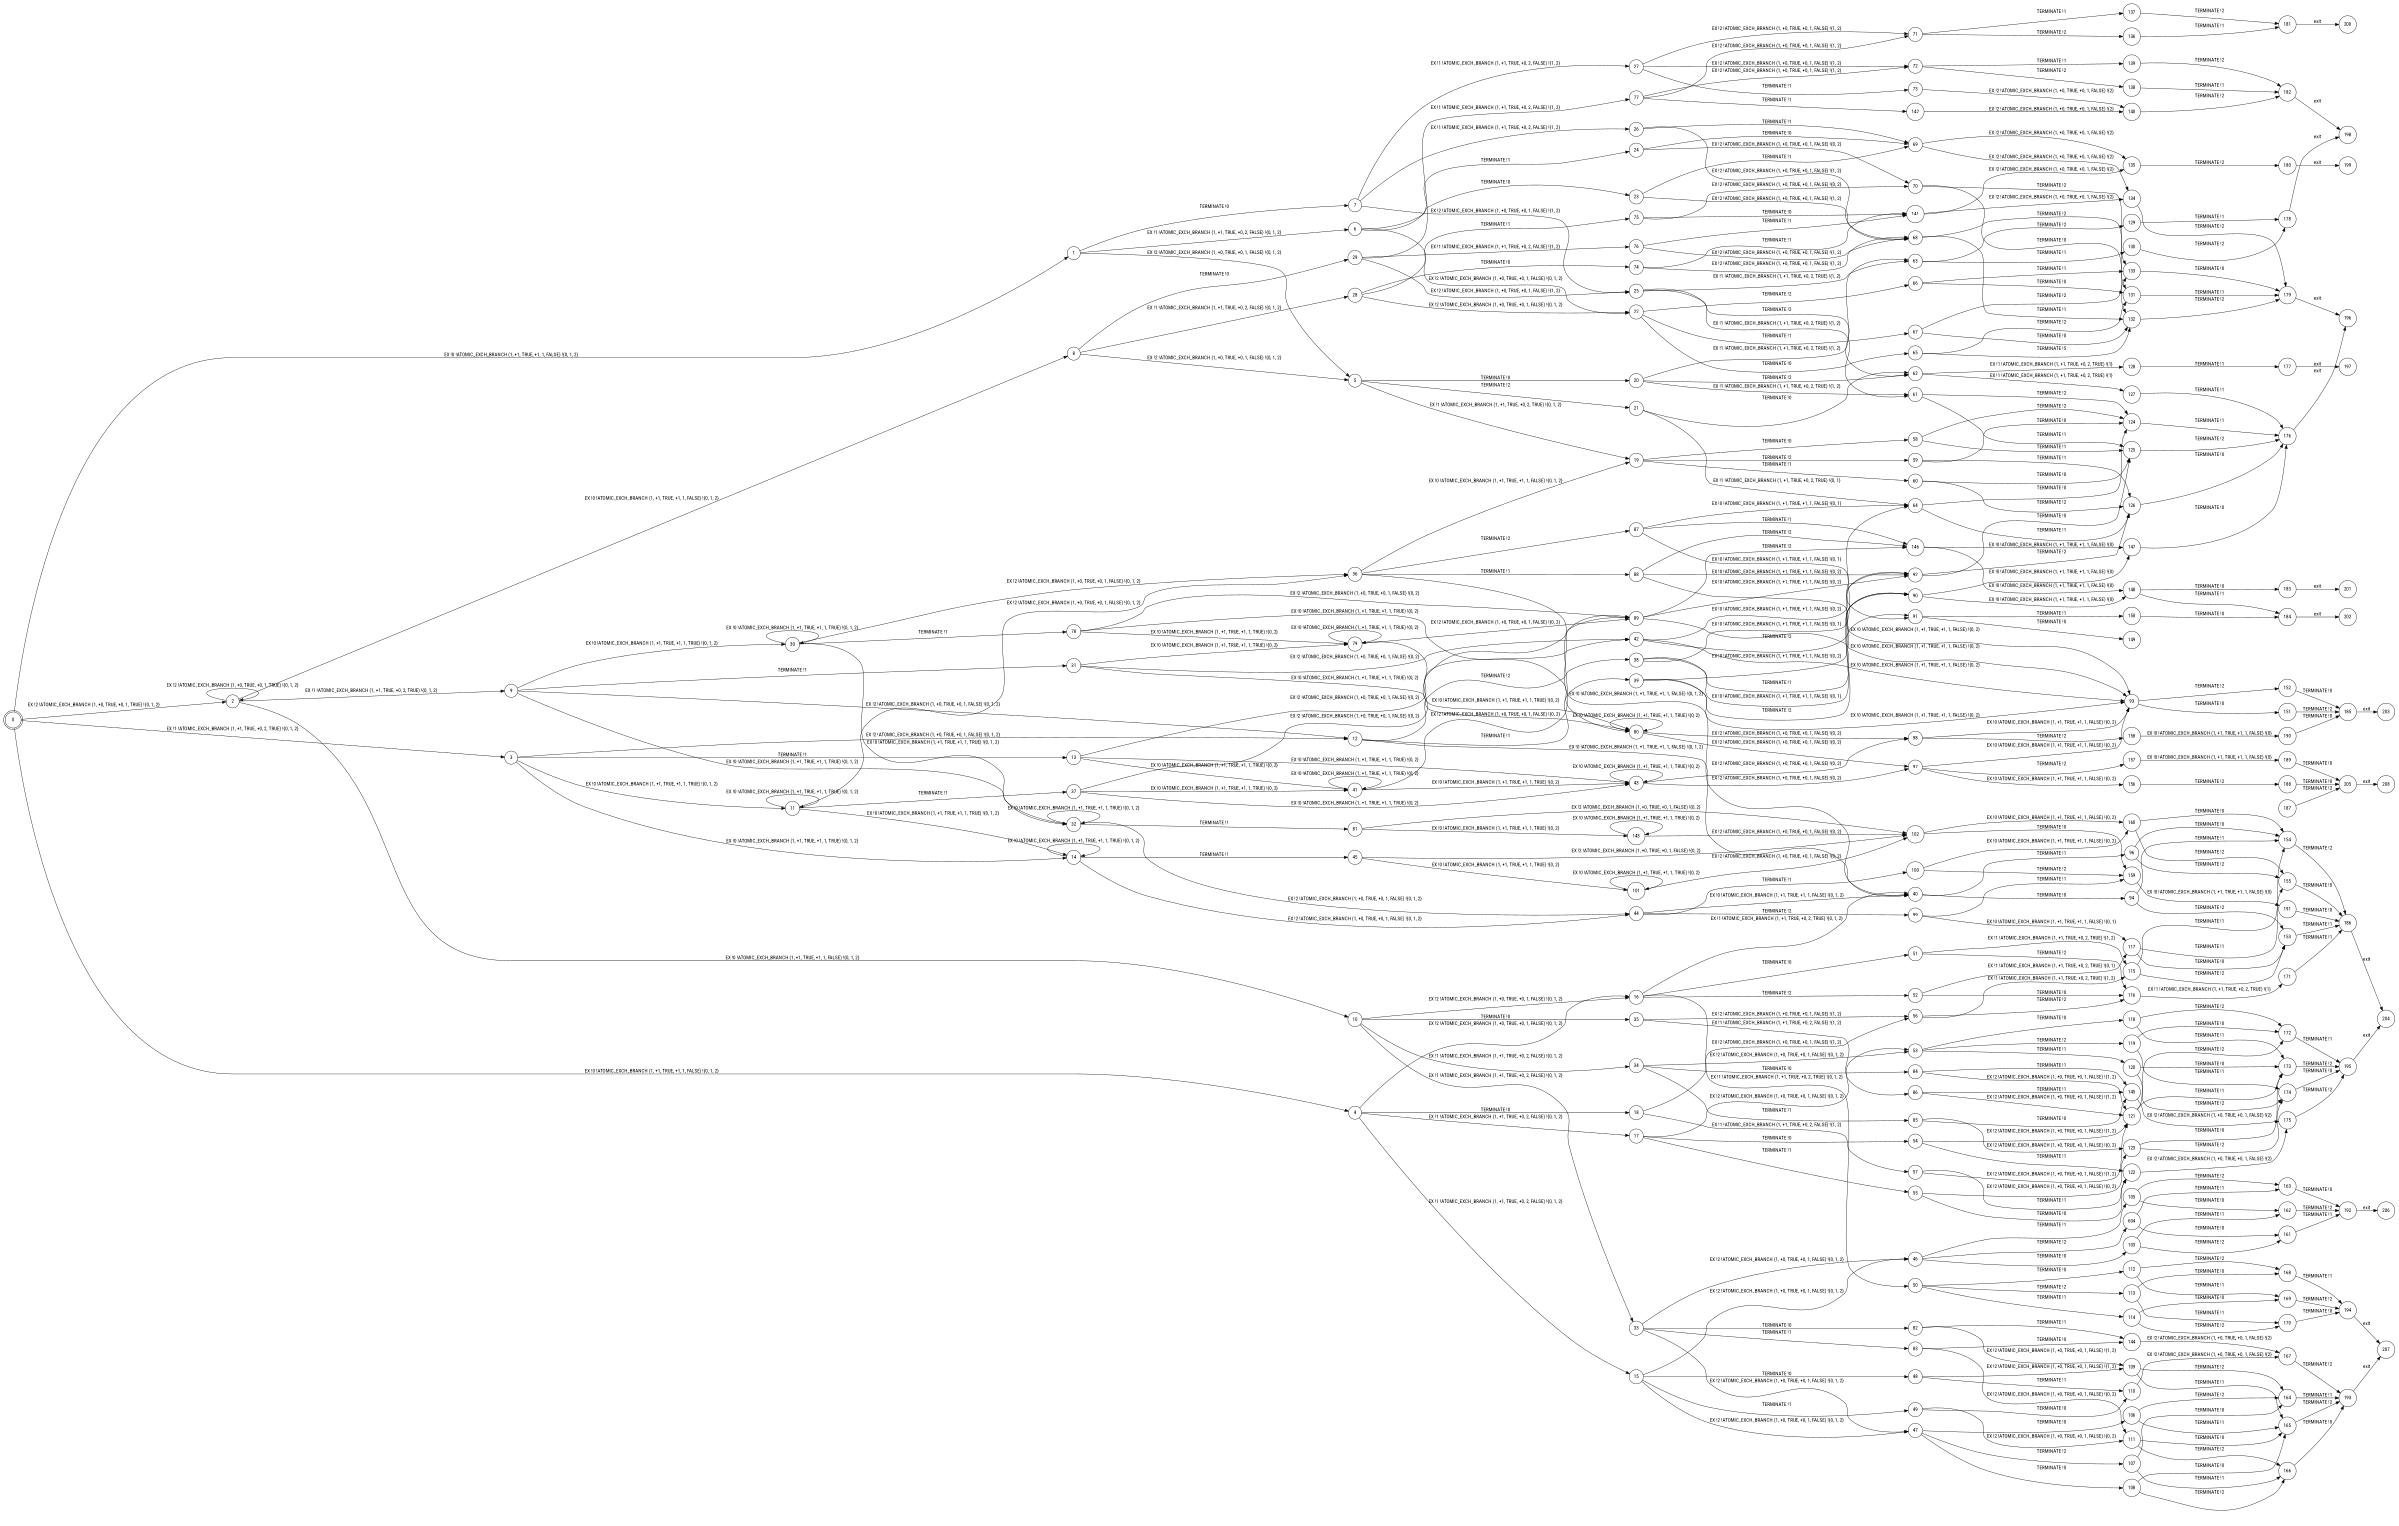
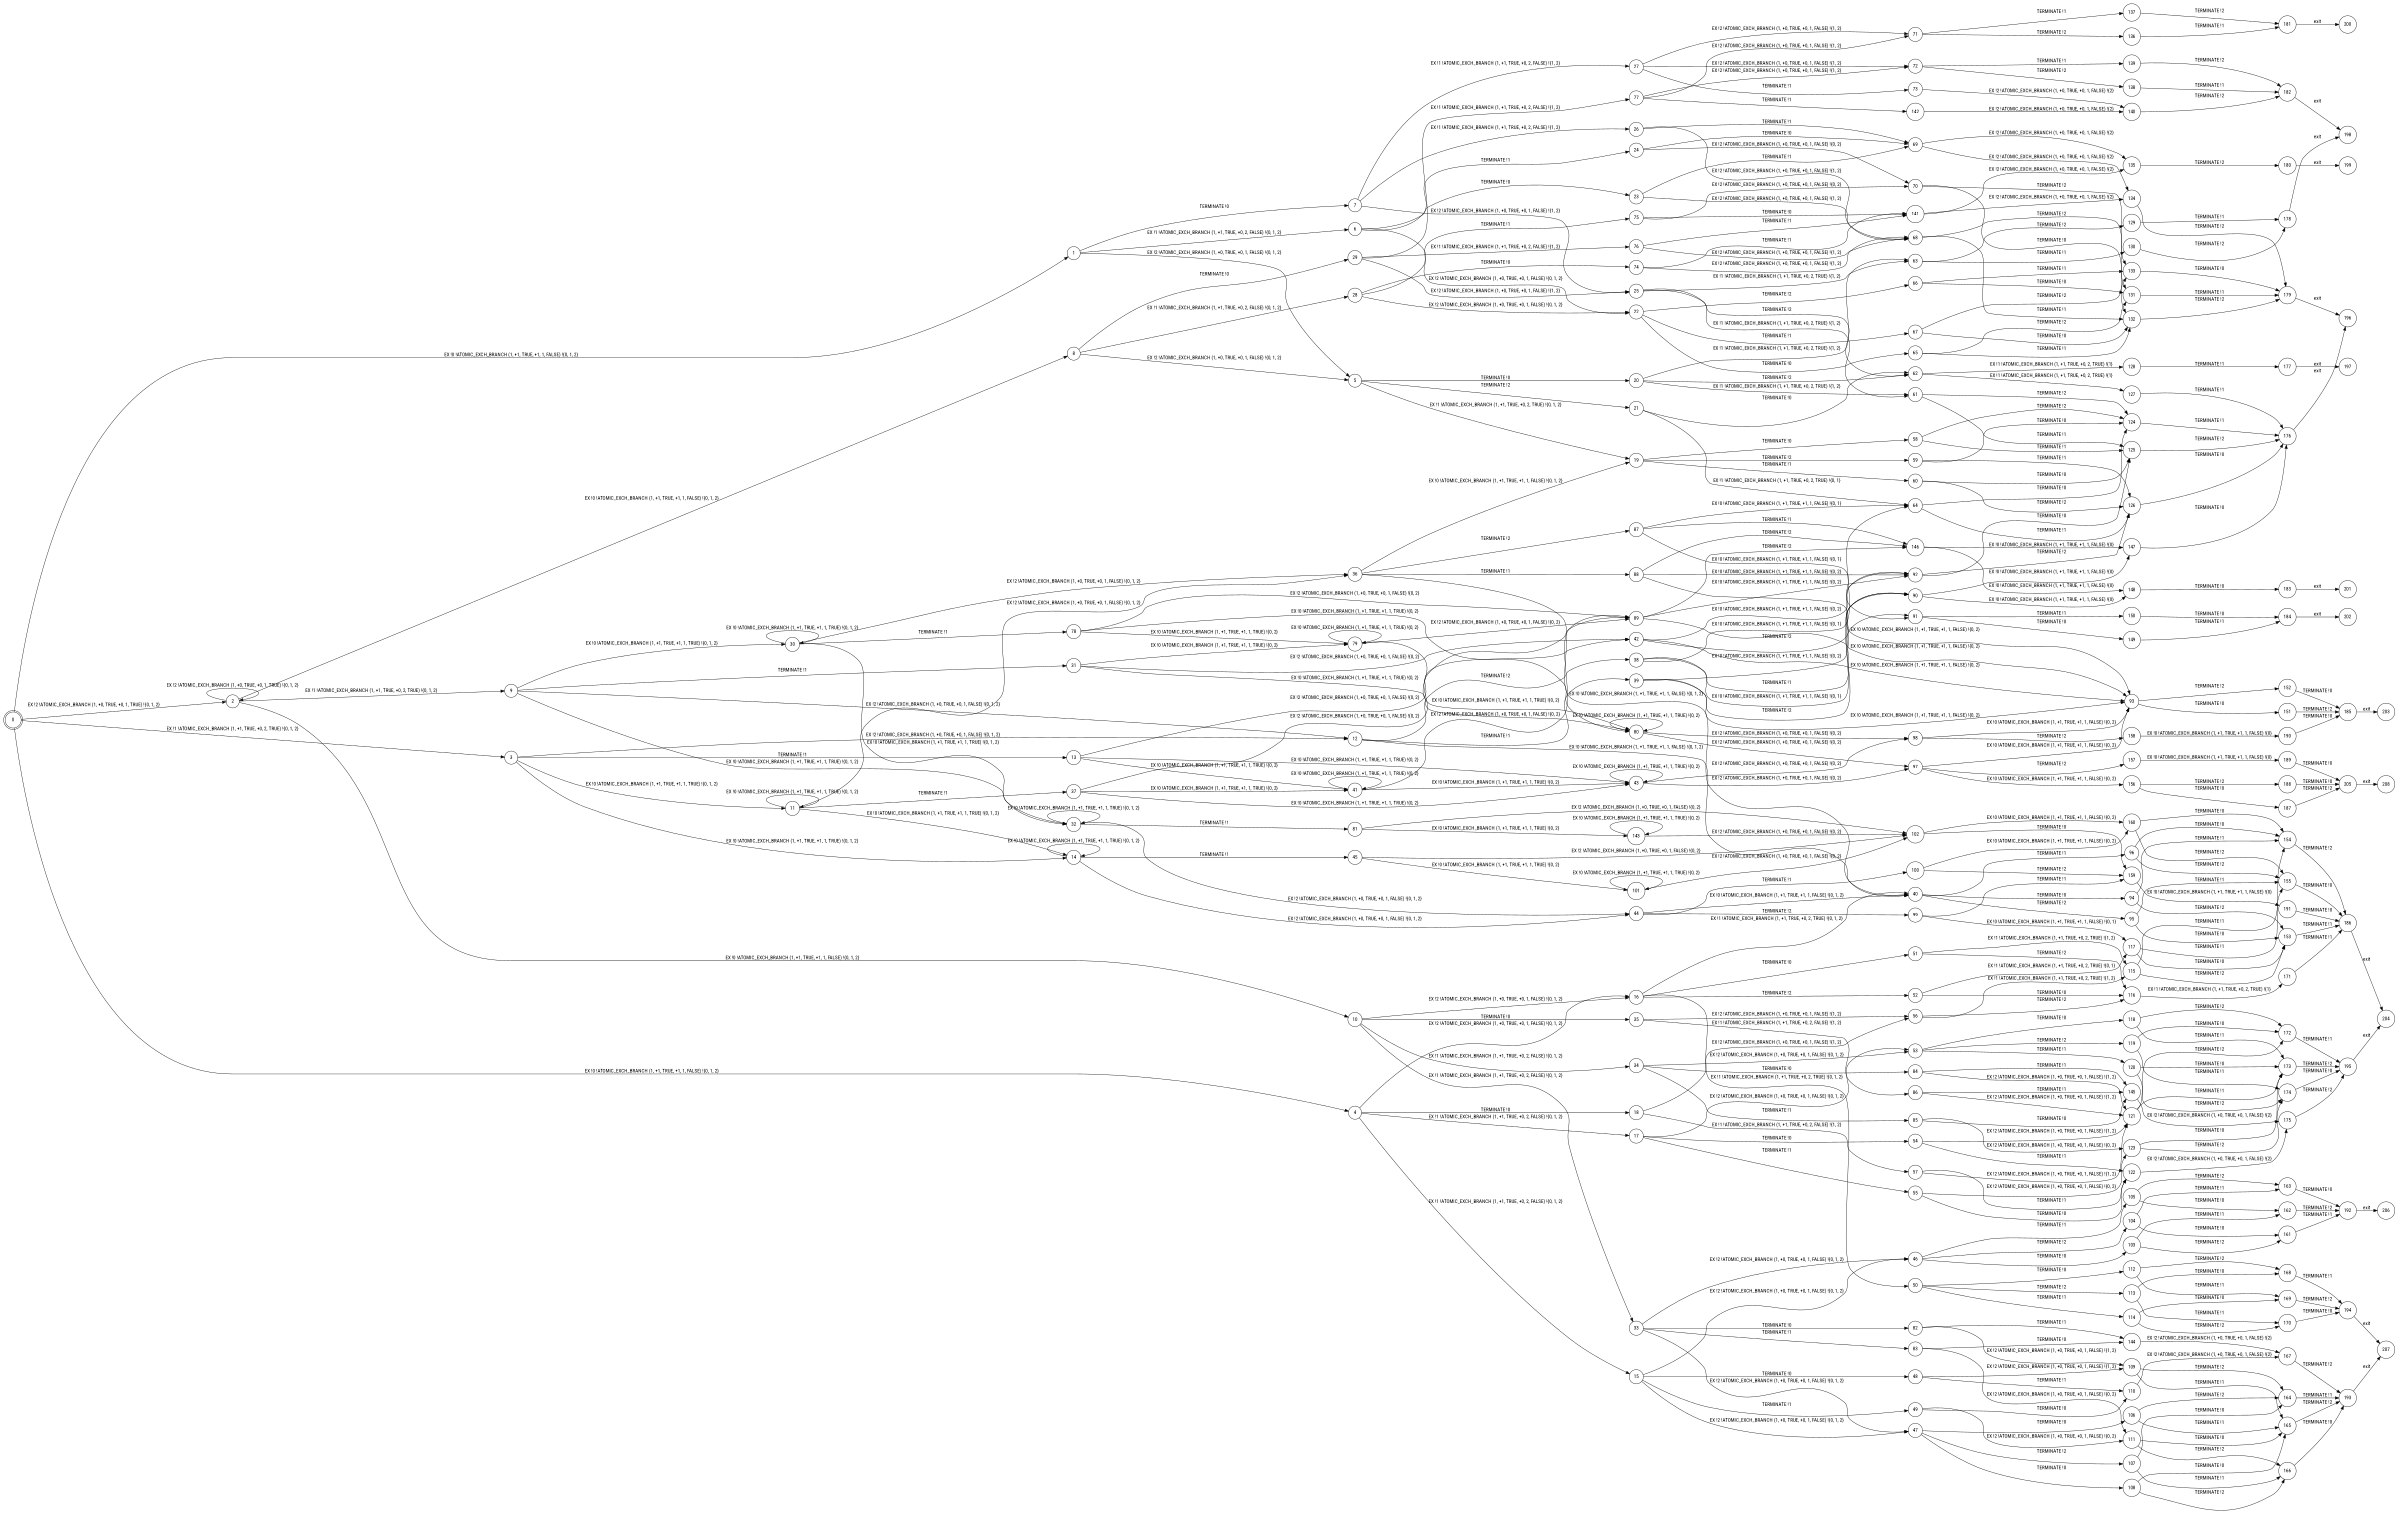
(2052, 349) -> (2052, 349)
(2208, 604) -> (2209, 636)
none -> (2207, 800)
none -> (2132, 919)
(2132, 1221) -> (2132, 1221)
